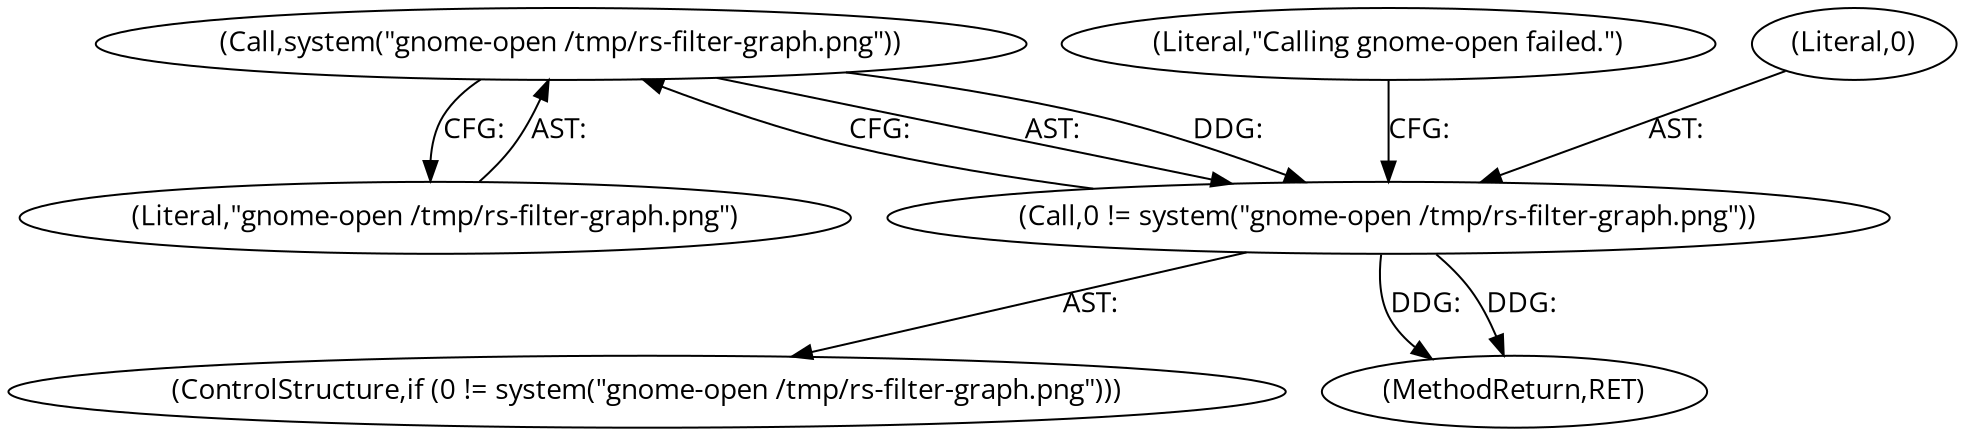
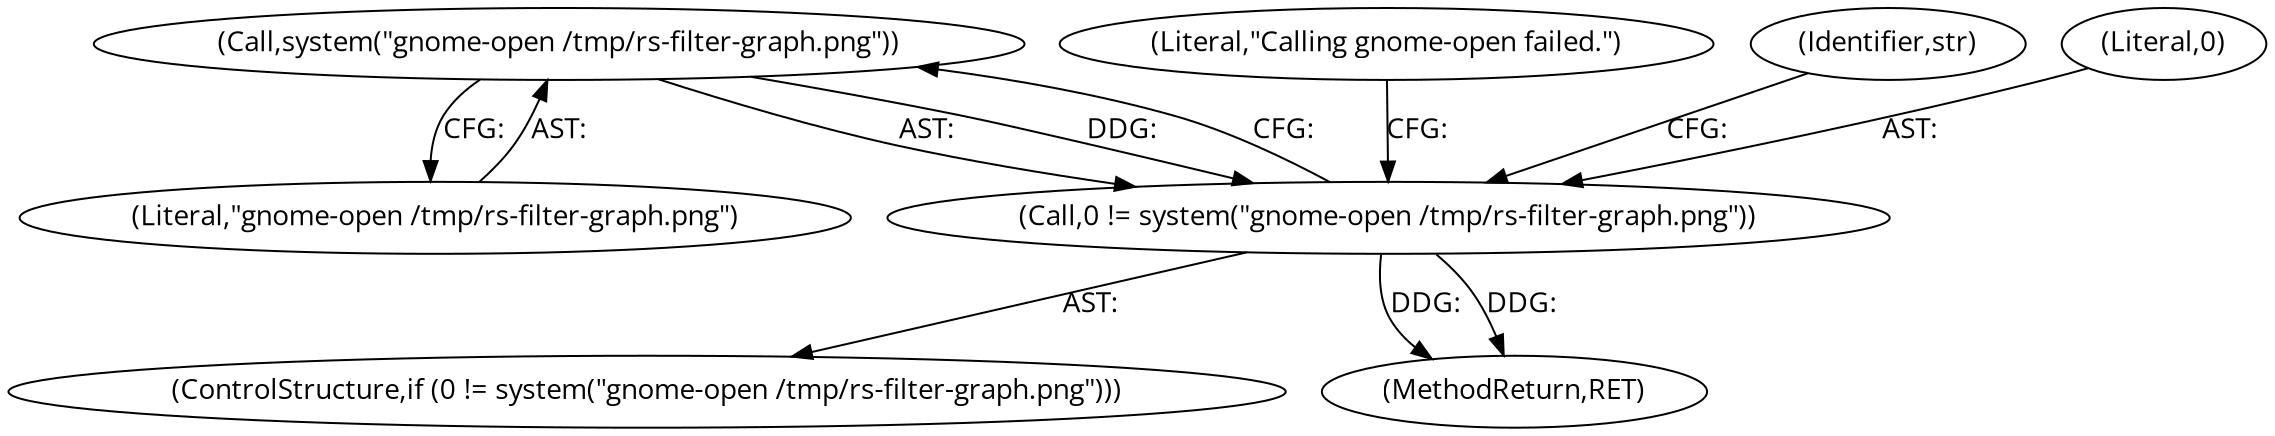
none -> (1888, 44)
